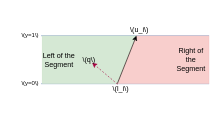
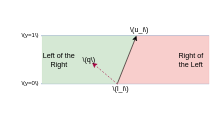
(59, 60) -> (59, 60)
(191, 60) -> (191, 60)
